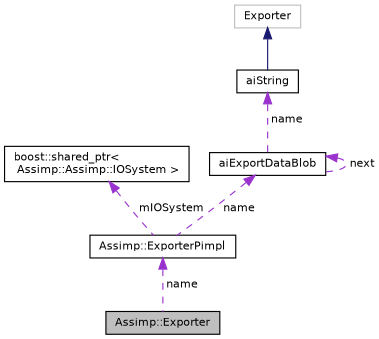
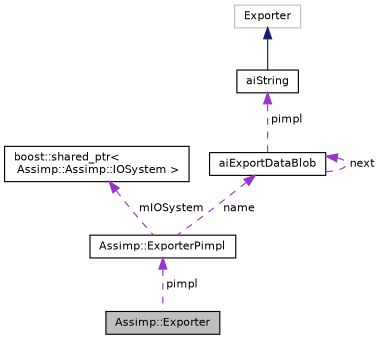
(285, 120) -> (285, 120)
(181, 285) -> (181, 285)
